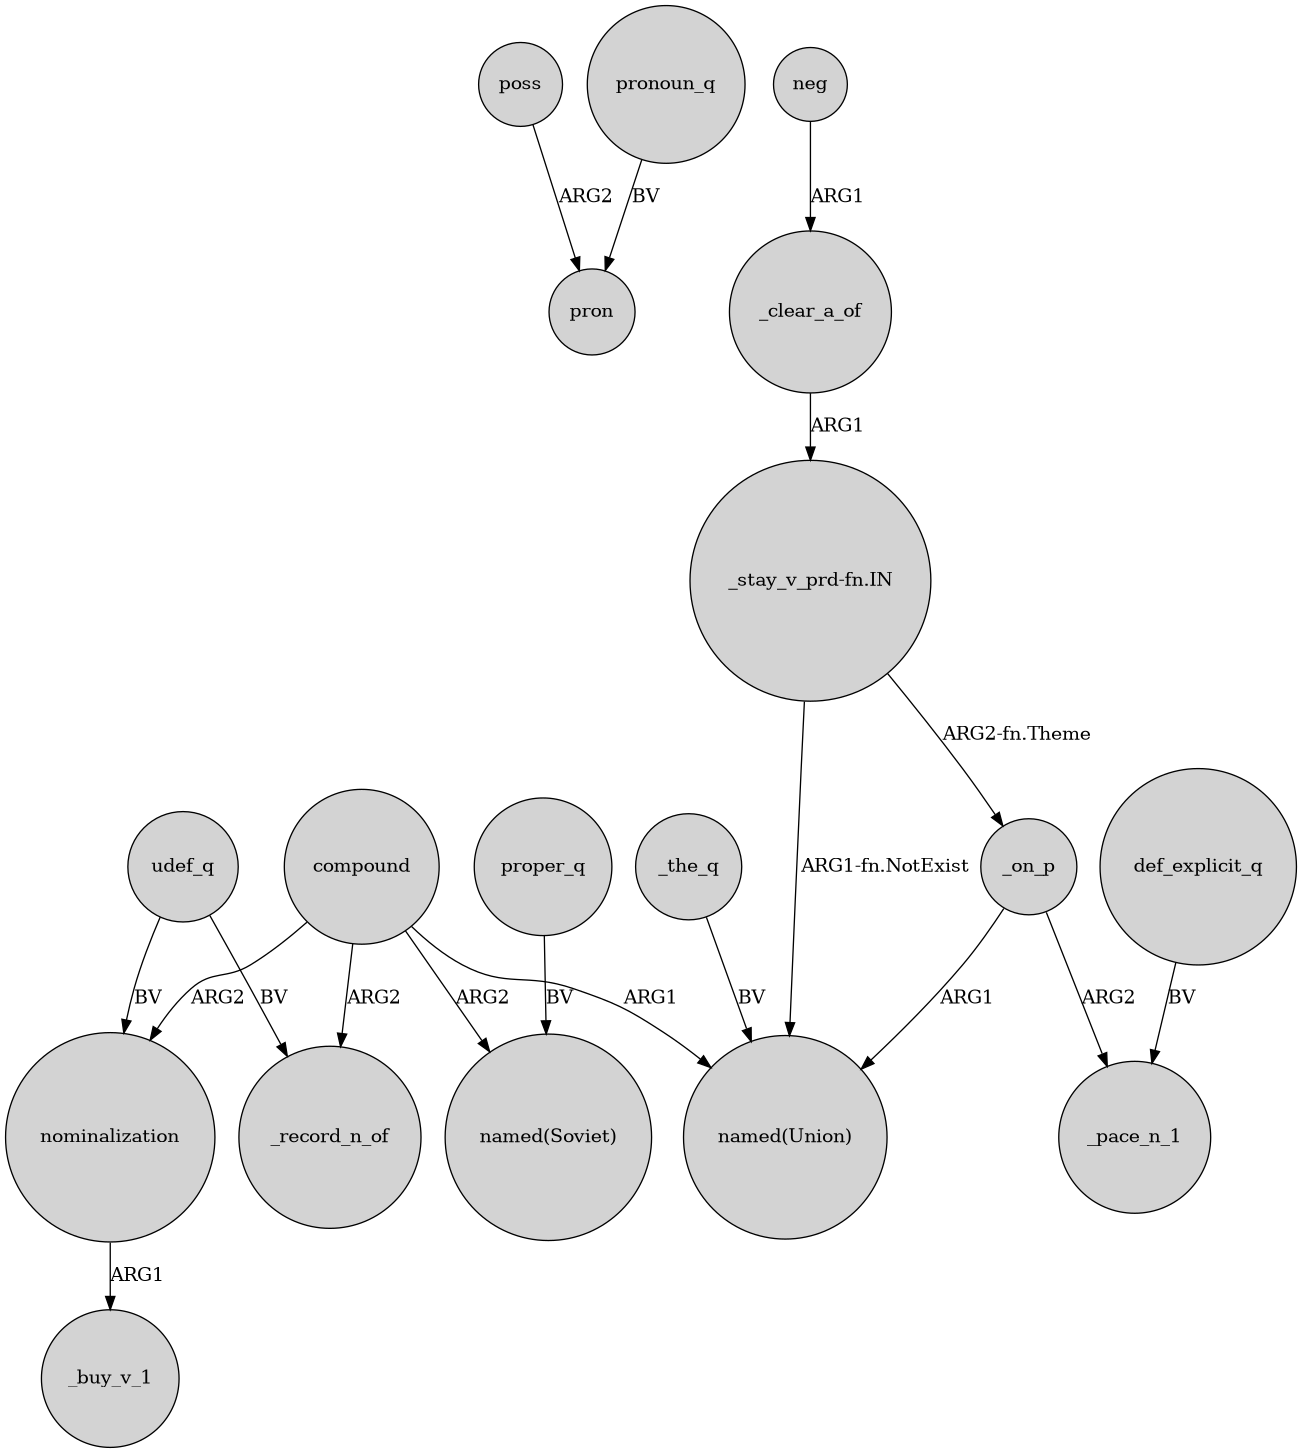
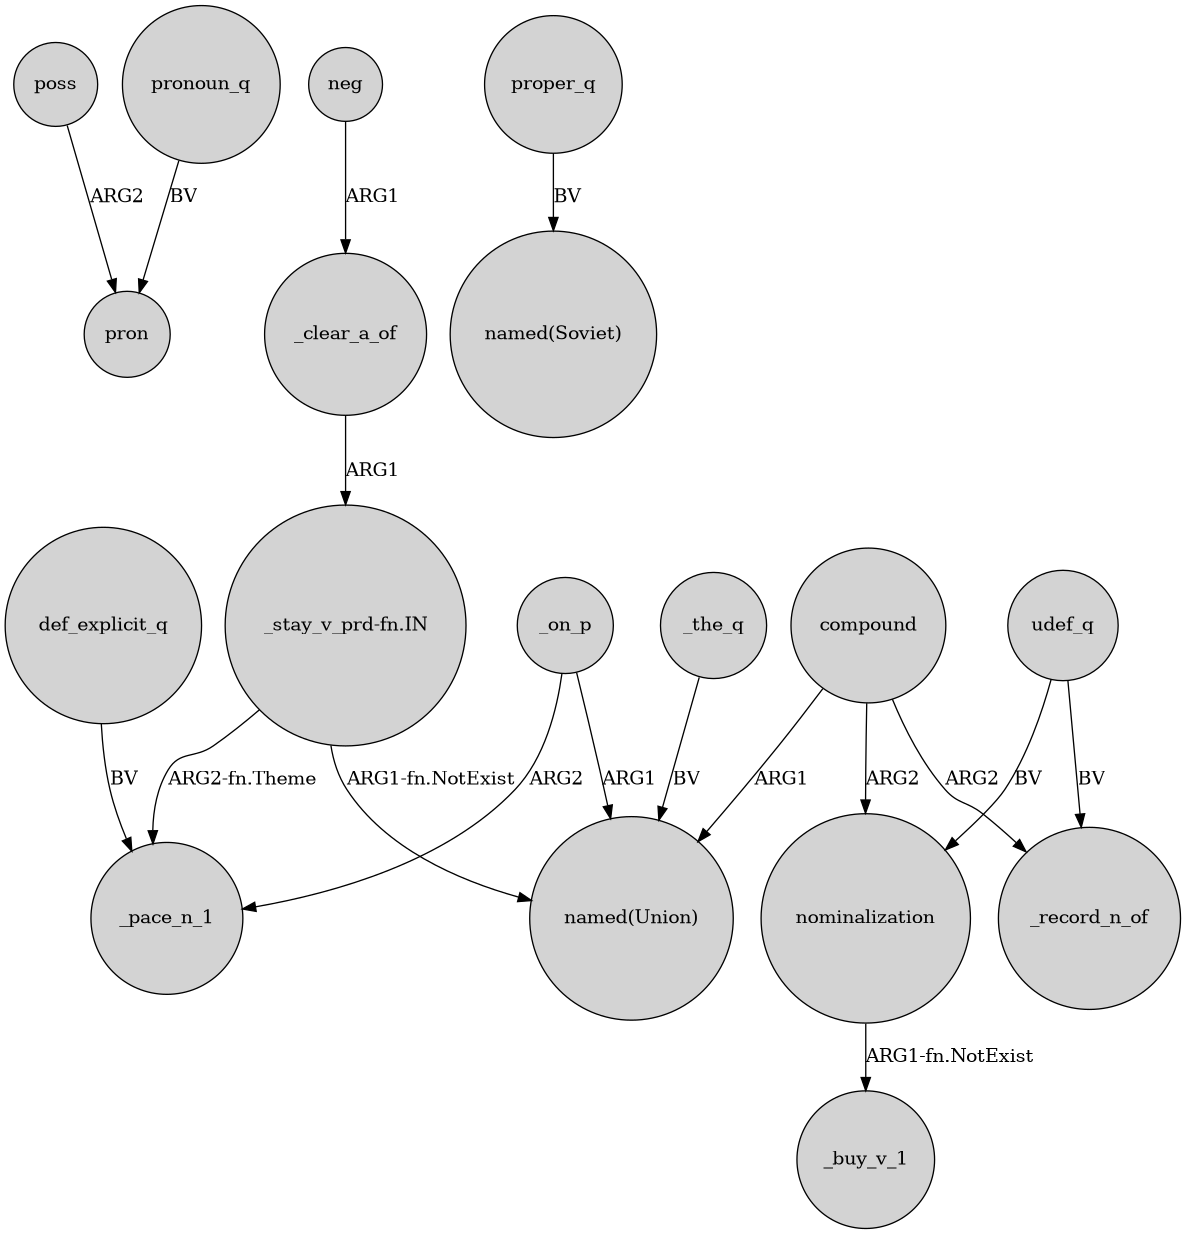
(943, 743) -> (187, 756)
(444, 986) -> none
(137, 1276) -> (950, 1057)
